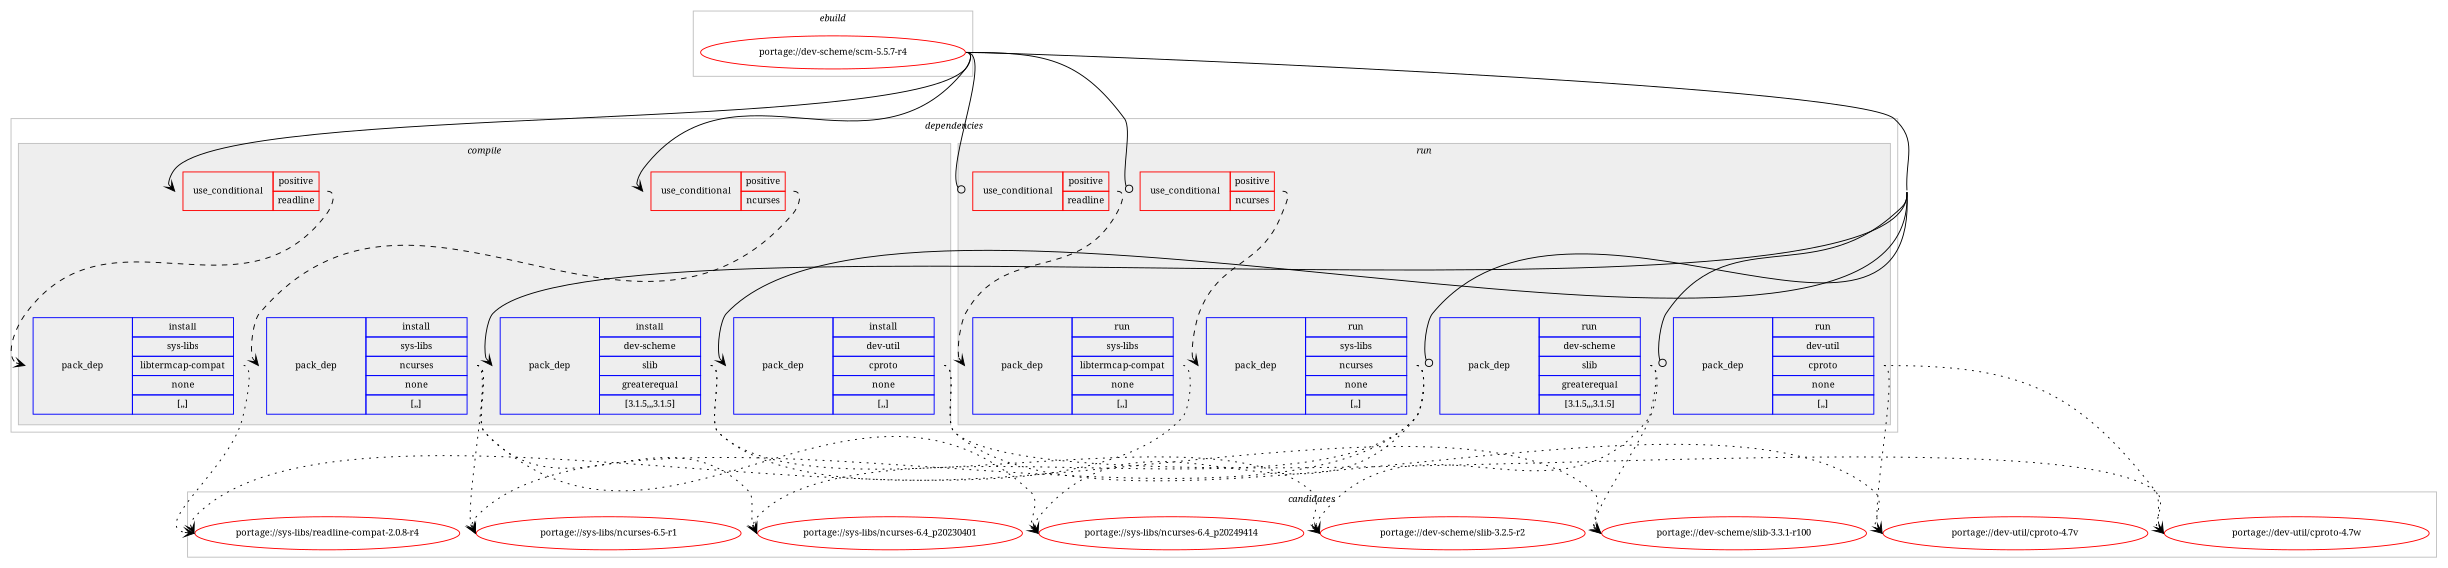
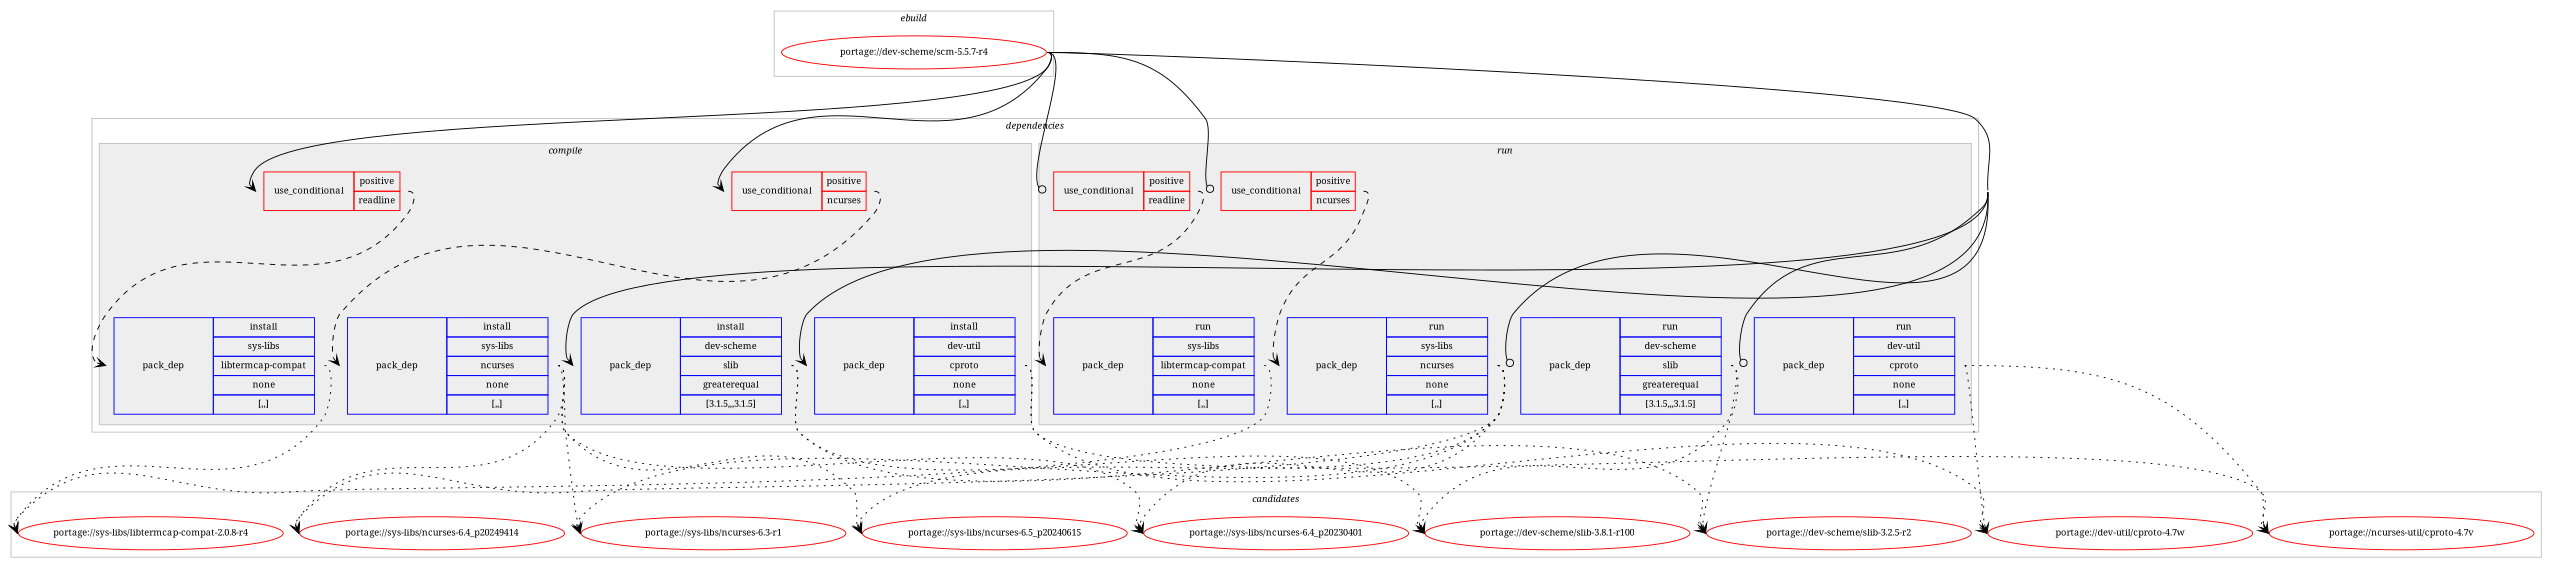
(327, 533) -> (151, 533)
(609, 533) -> (713, 533)
none -> (995, 533)
(1734, 533) -> (1558, 533)
(2015, 533) -> (2402, 533)
